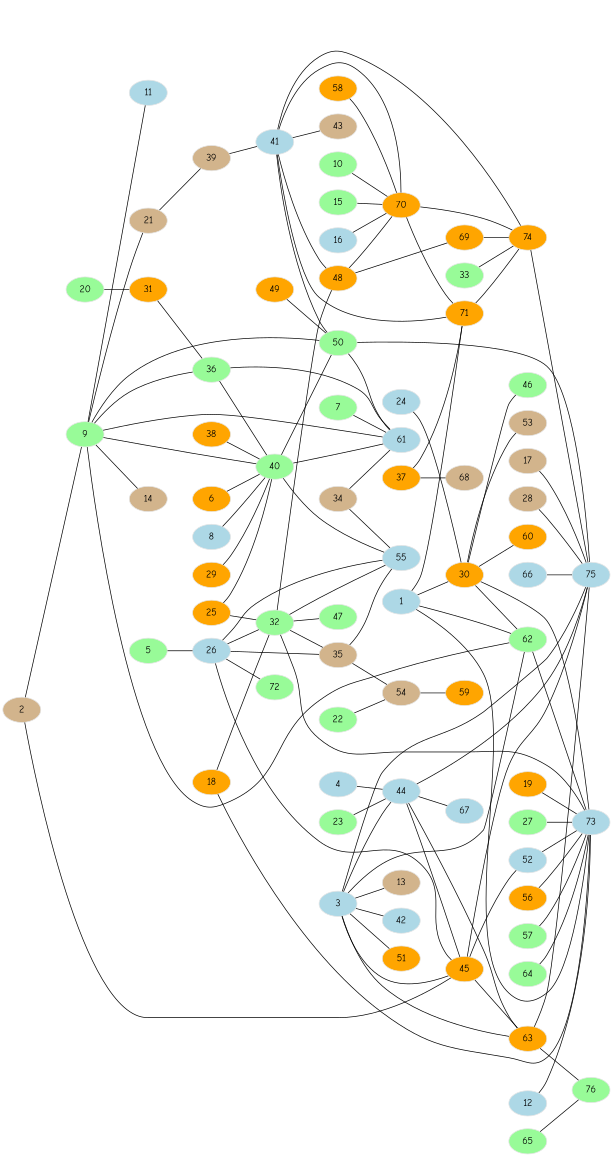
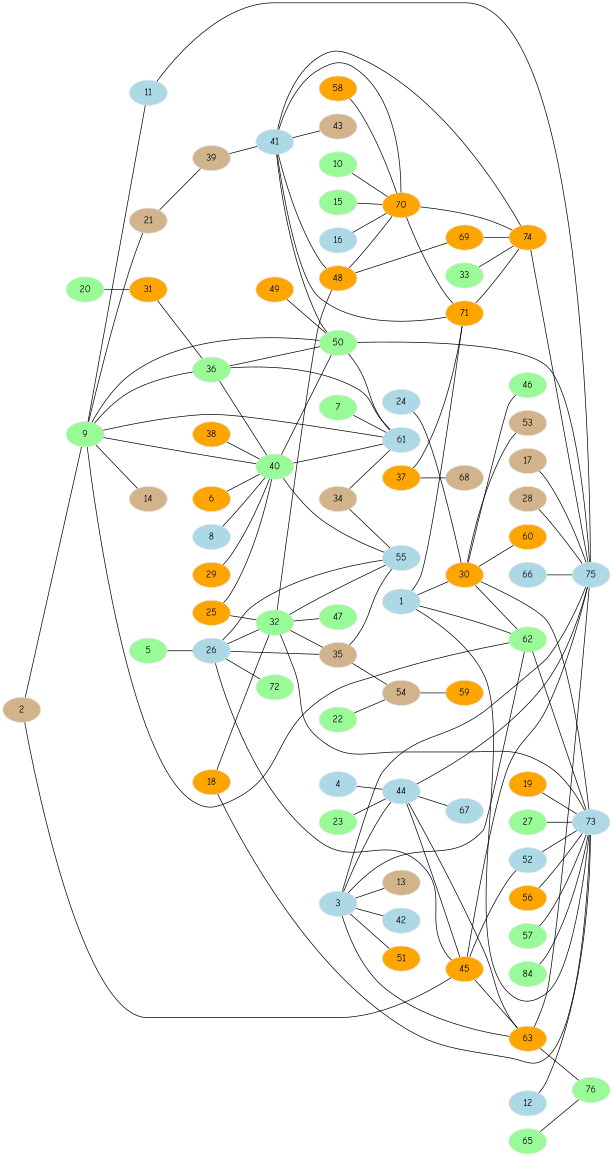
none -> (541, 100)
none -> (275, 356)
(528, 974) -> (528, 974)
(379, 976) -> none
